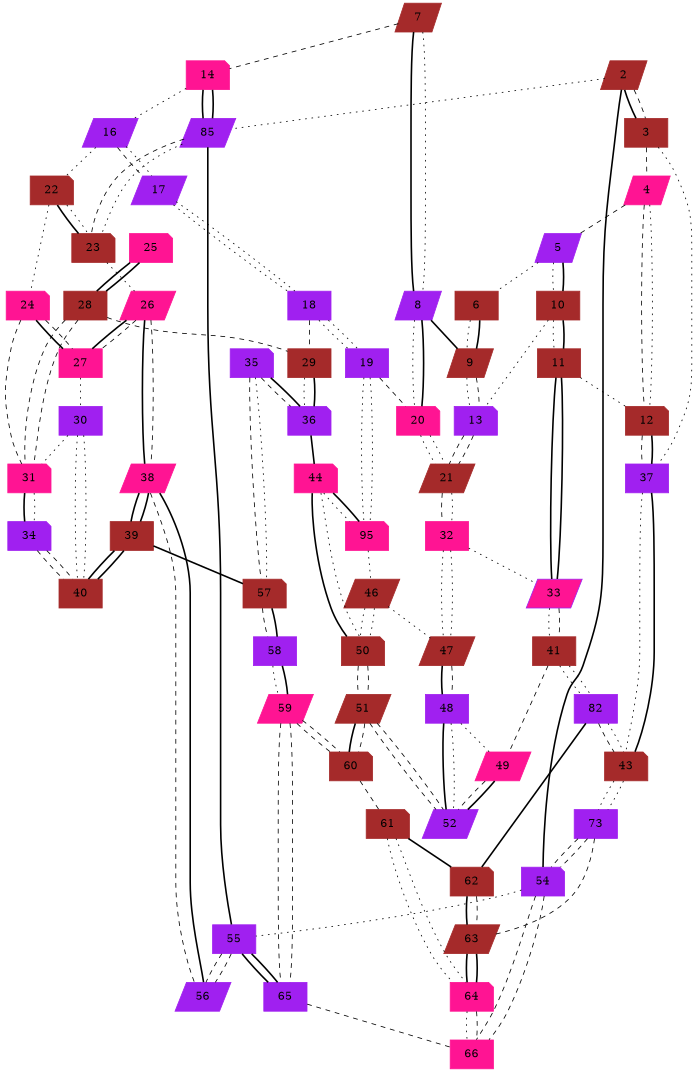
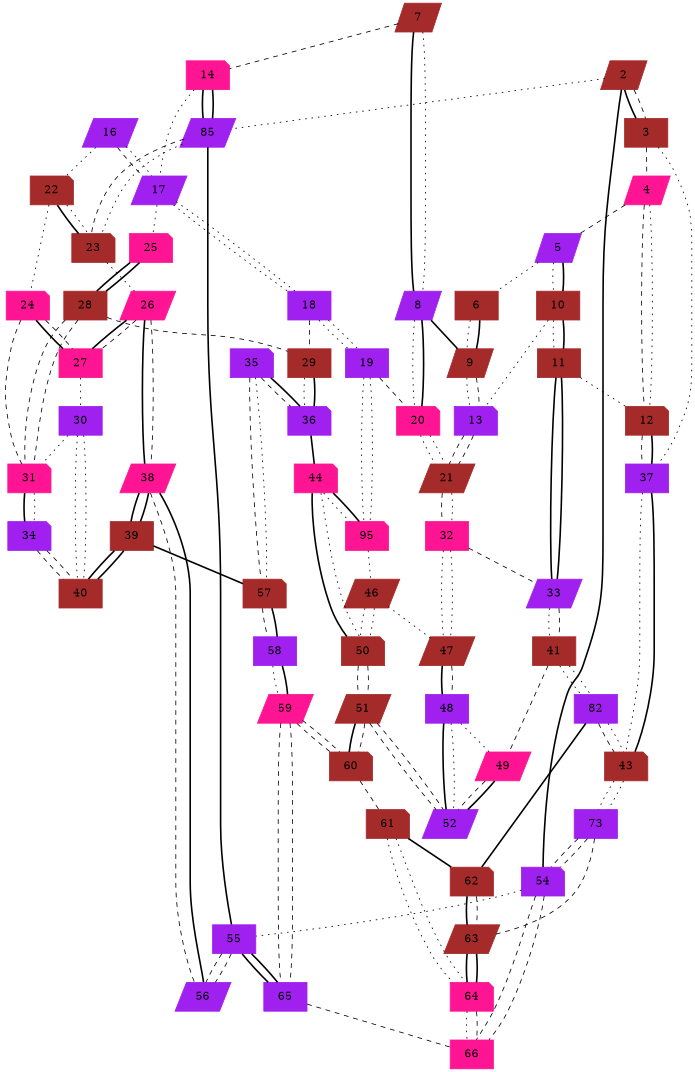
(160, 103) -> (170, 130)
none -> (155, 219)
(503, 566) -> (503, 566)
(554, 594) -> (554, 594)
